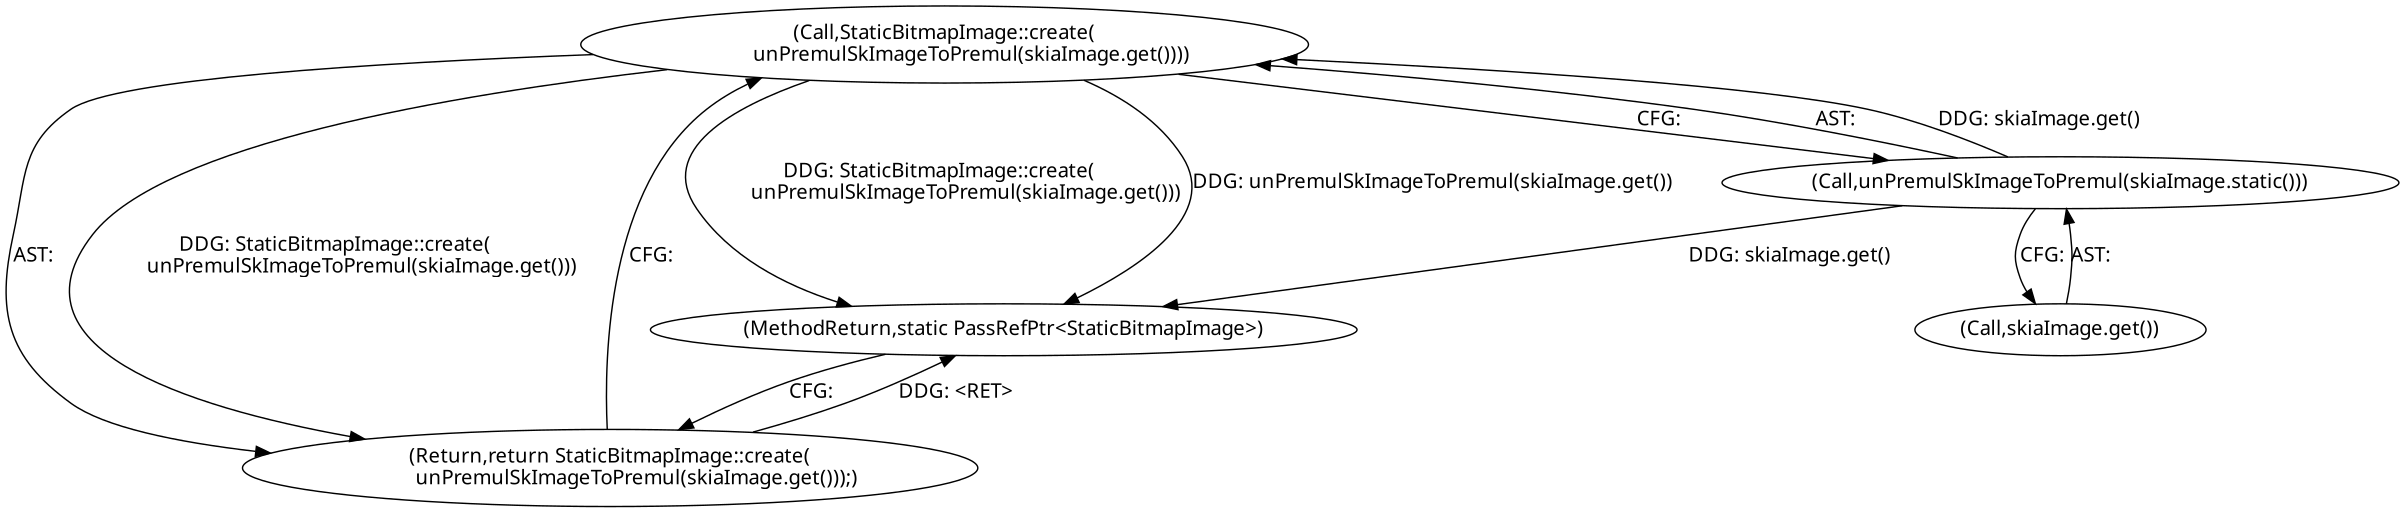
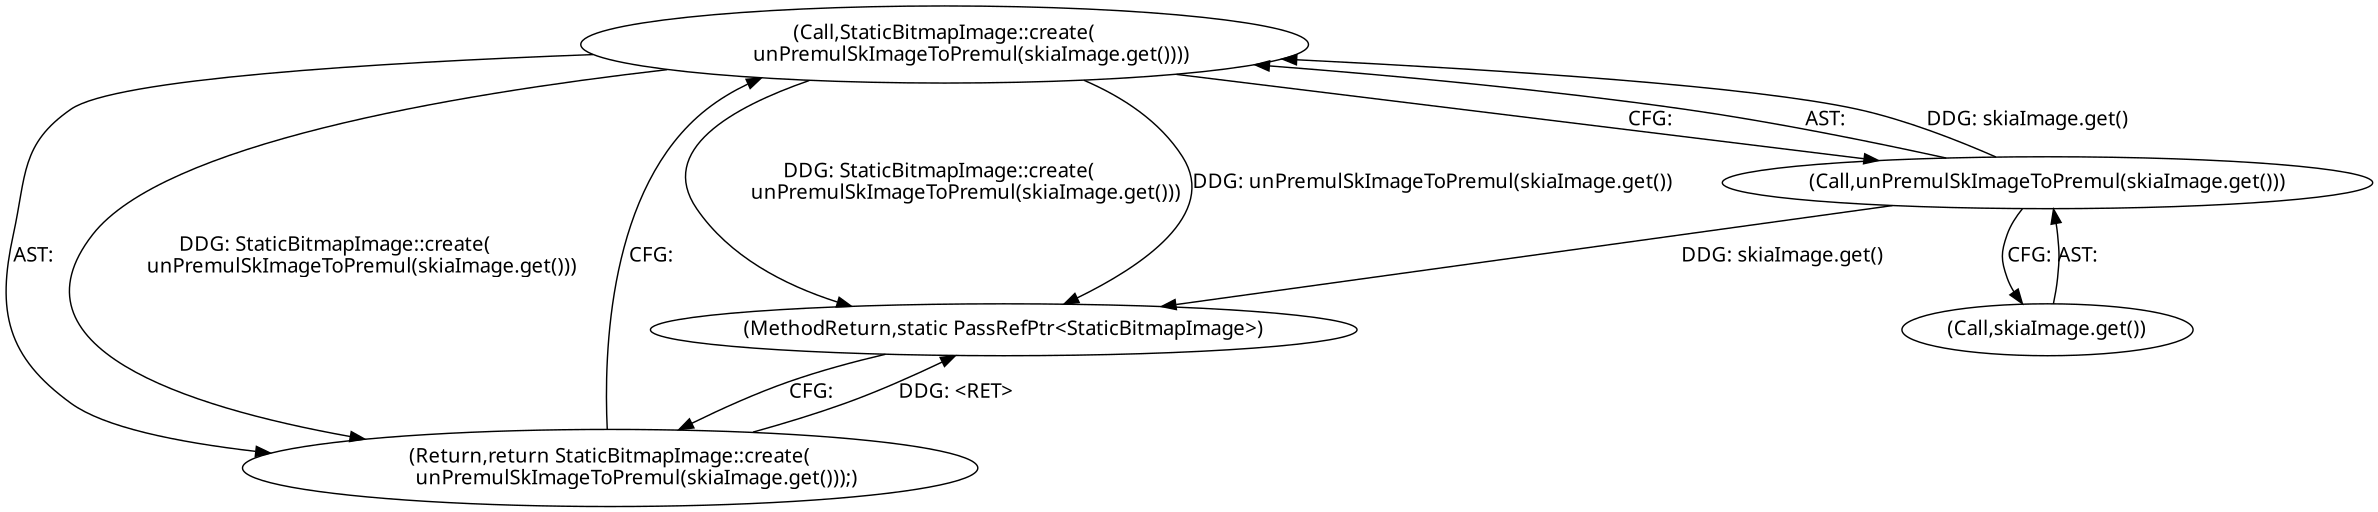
(2060, 183) -> (2047, 183)
